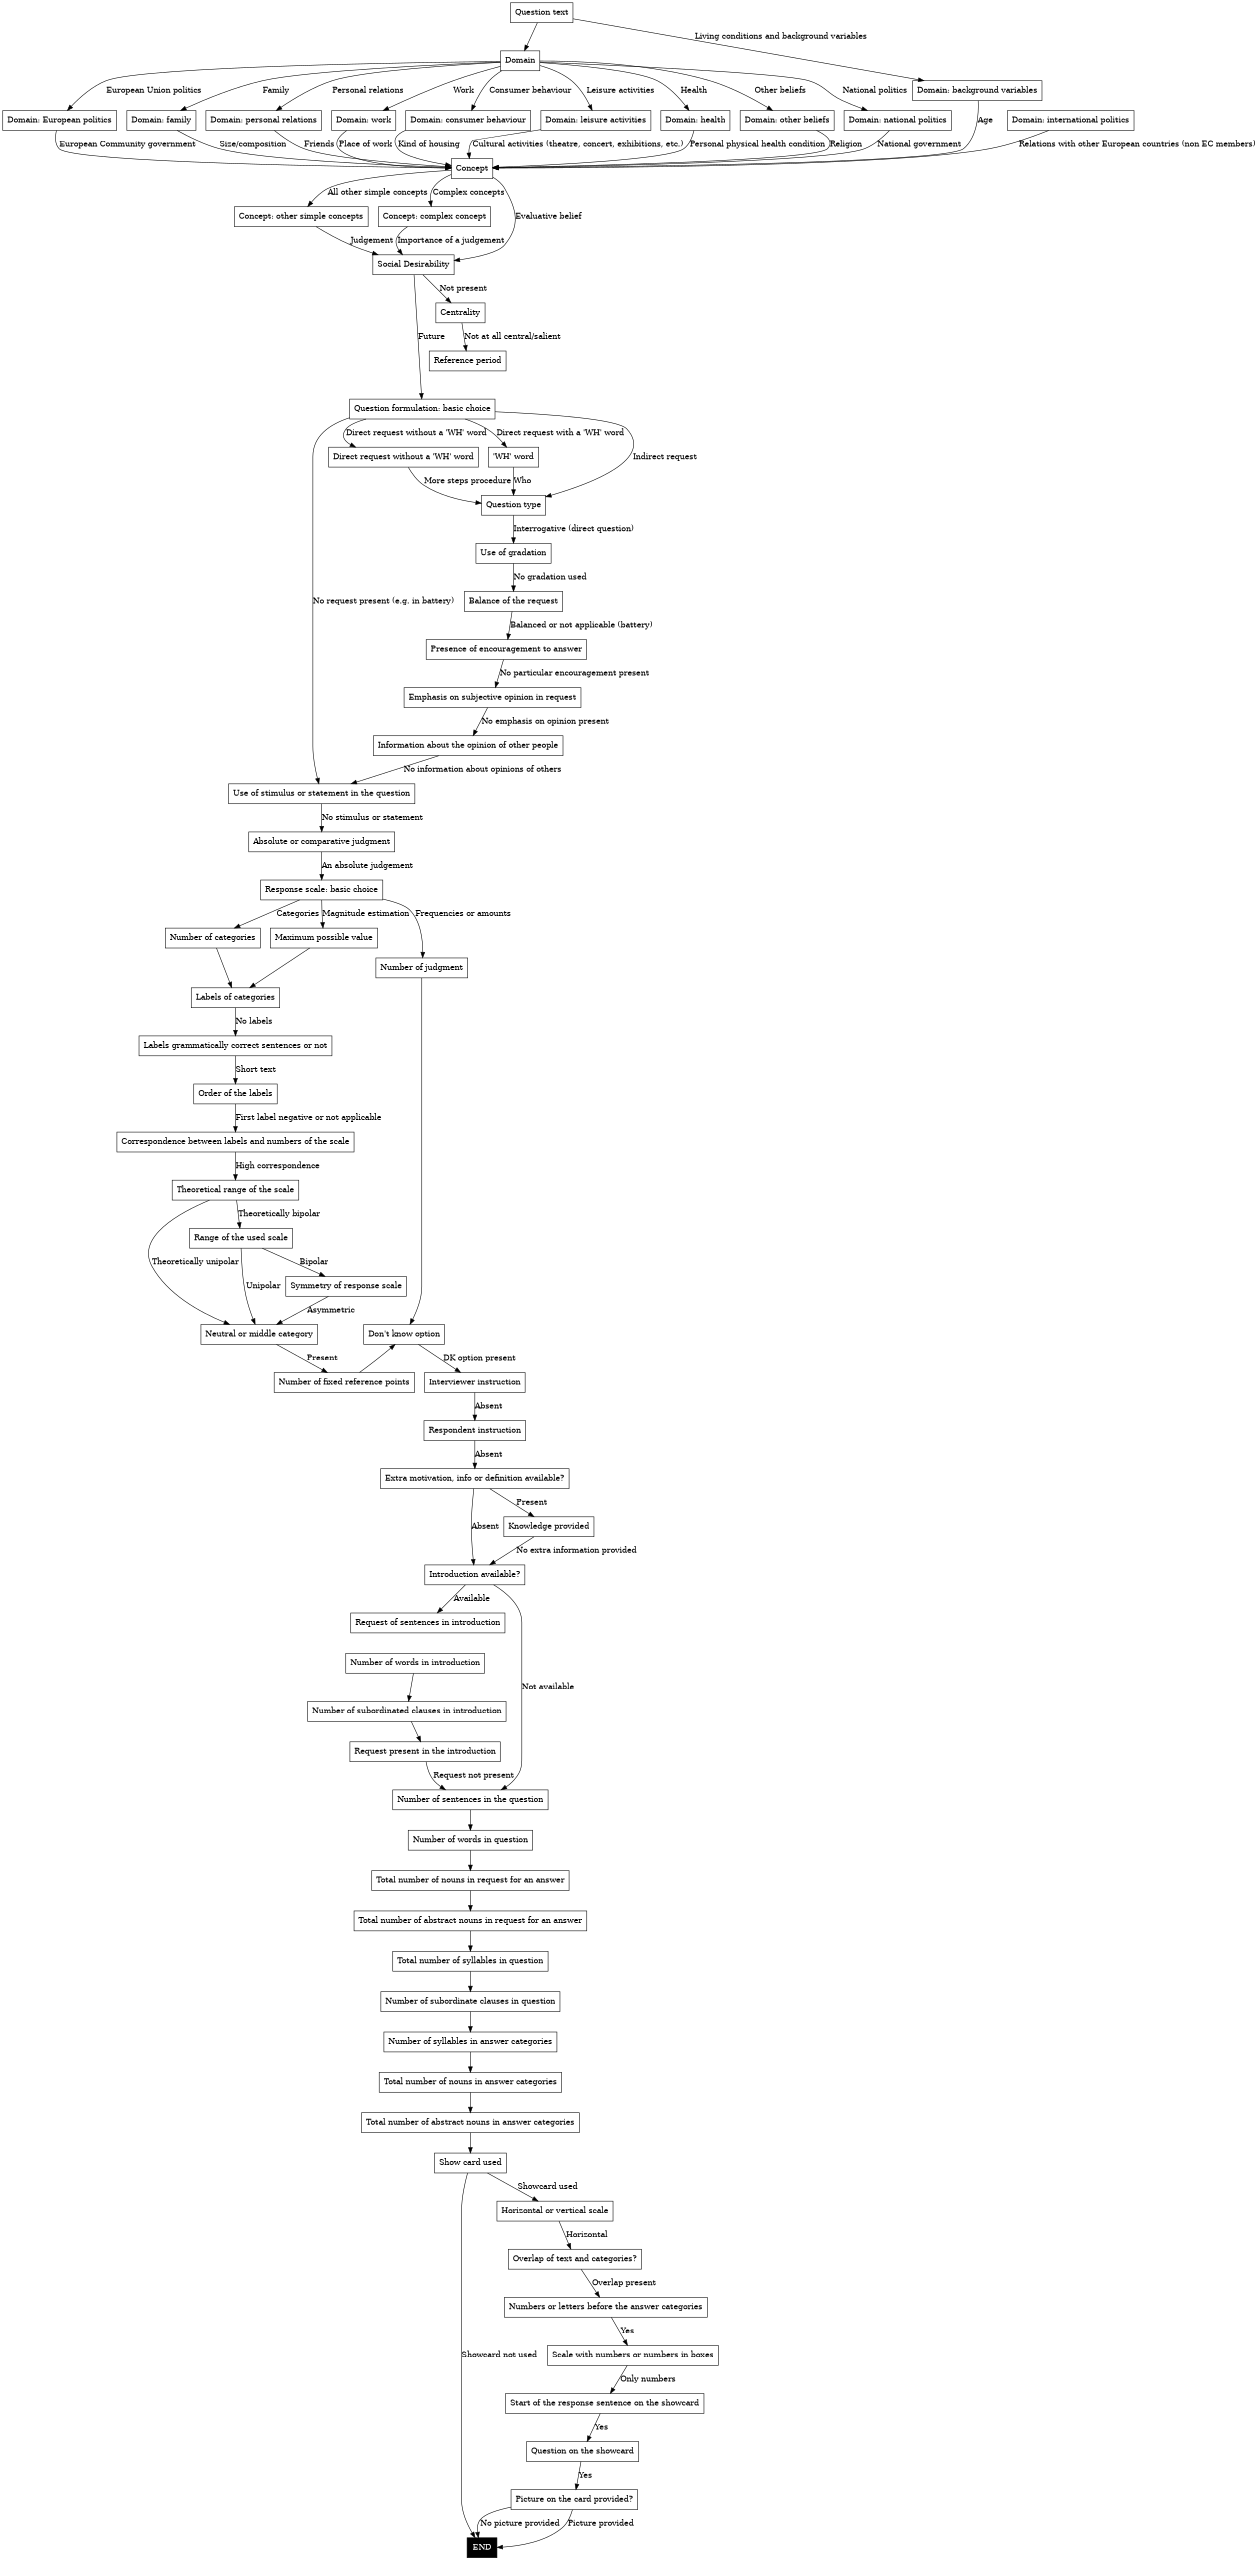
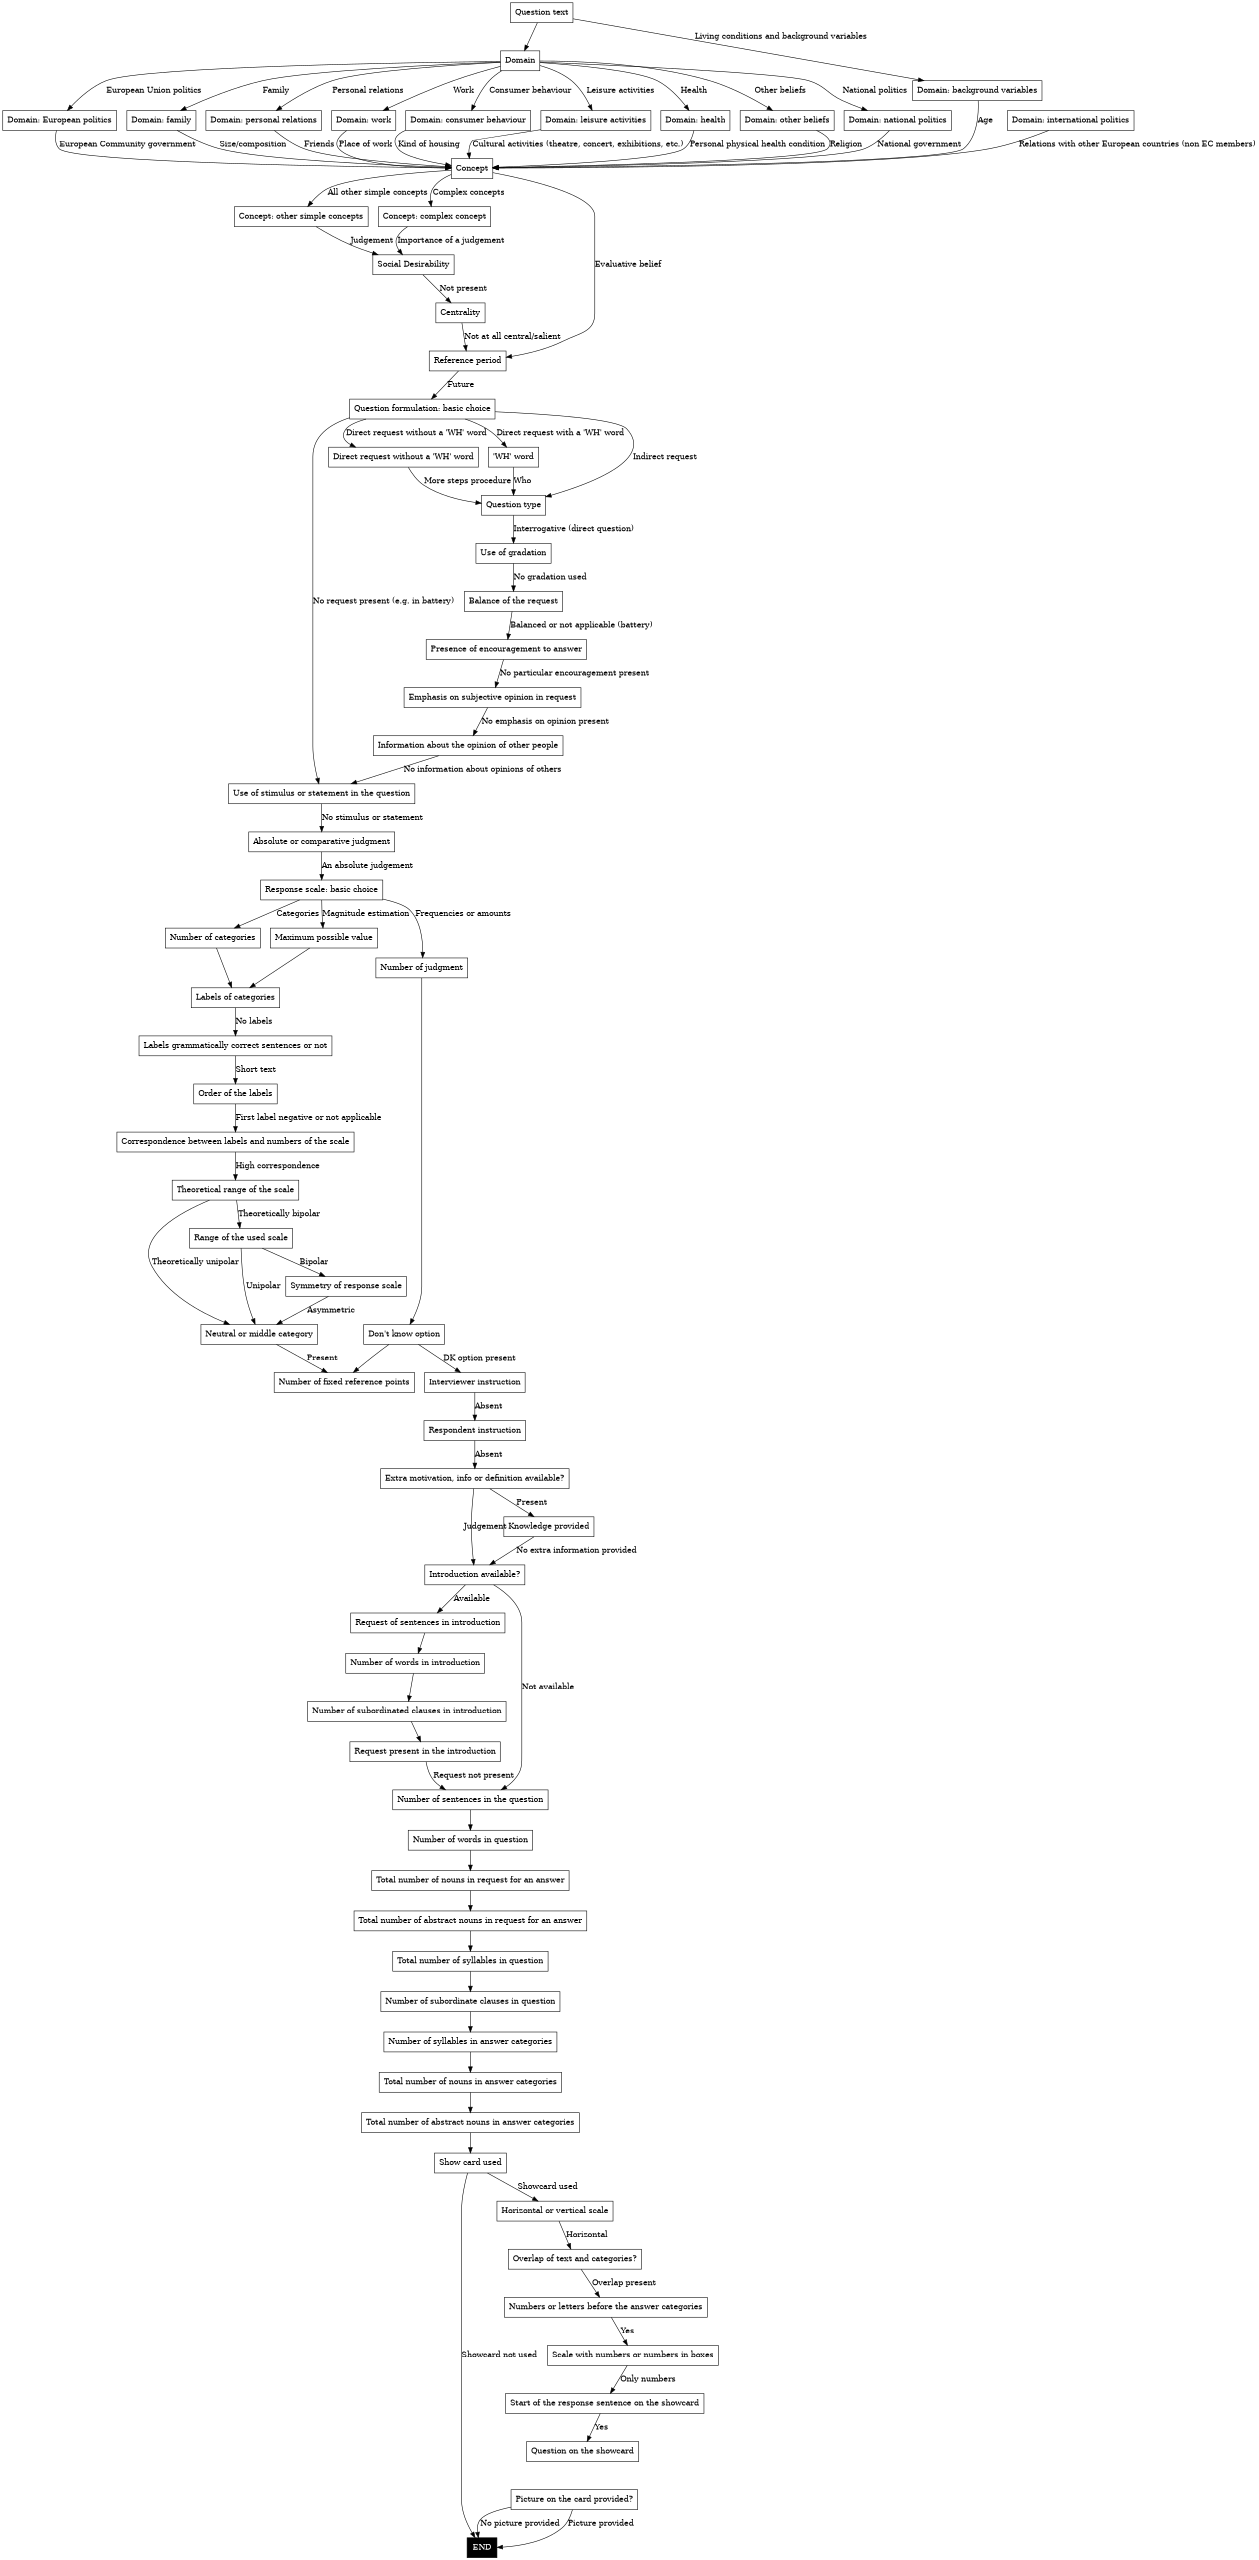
(512, 232) -> (595, 257)
(418, 334) -> (447, 383)
(375, 1361) -> (373, 1356)
(485, 1527) -> (485, 1527)
none -> (422, 1640)
(579, 2473) -> none
